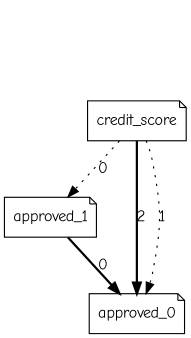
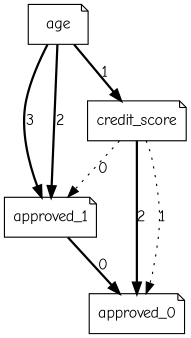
none -> (58, 24)
